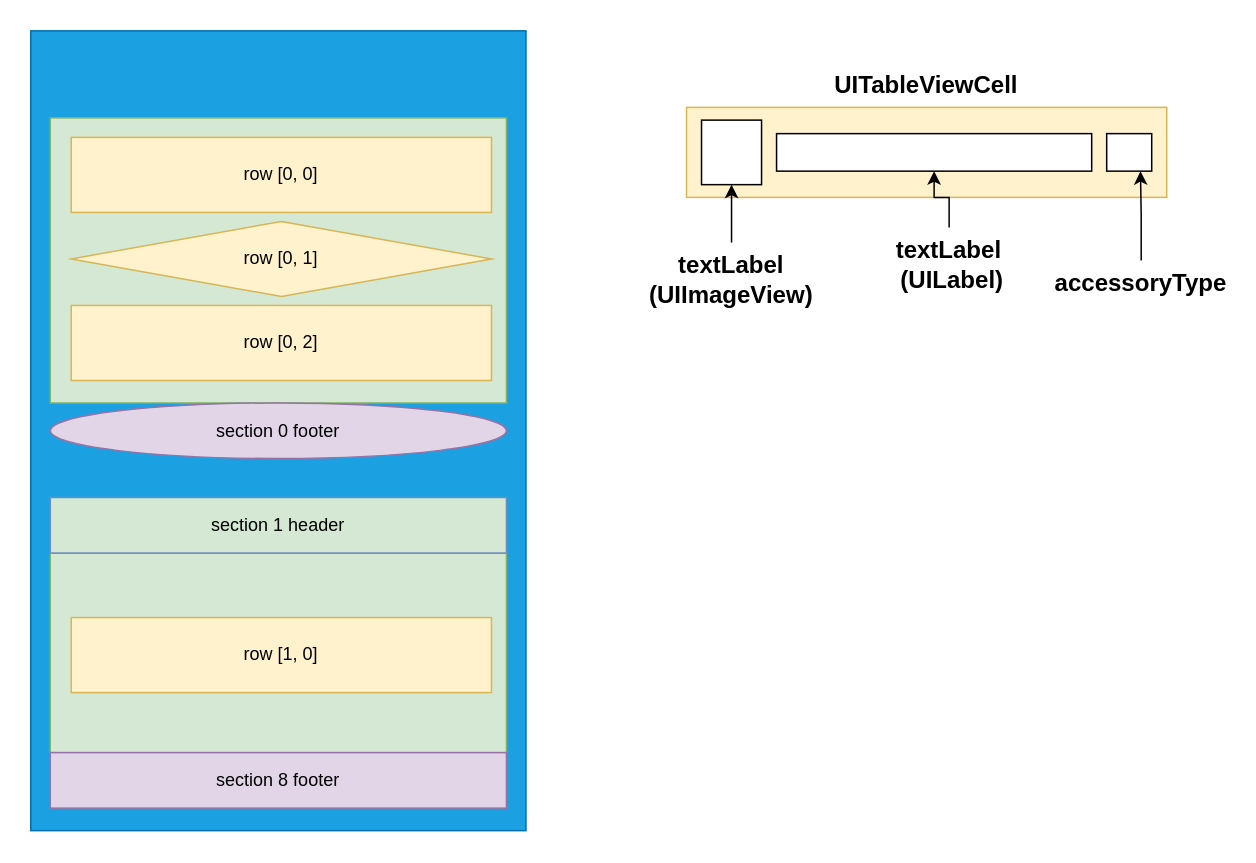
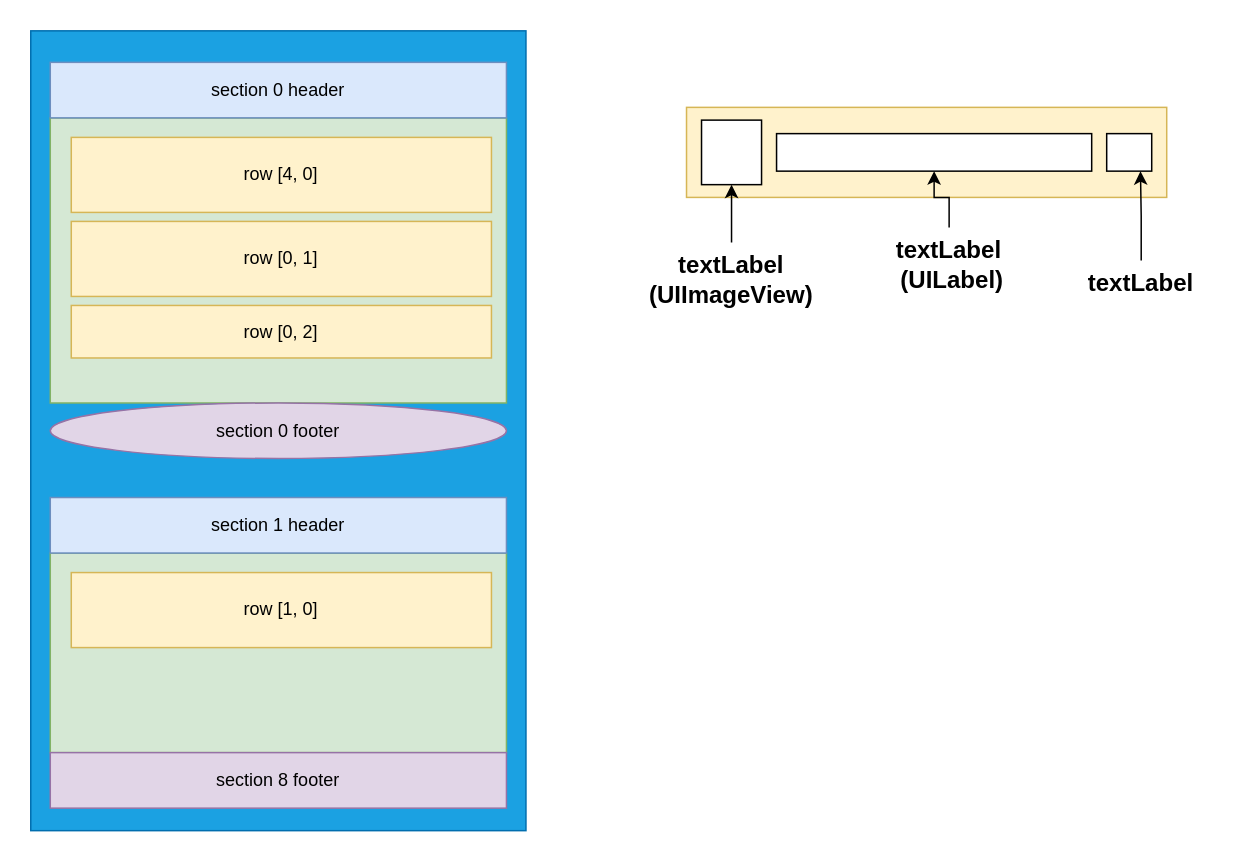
(926, 85) -> none
none -> (278, 90)
(281, 175) -> (281, 175)
(281, 259) -> (281, 259)
(1141, 283) -> (1141, 283)
(281, 343) -> (281, 332)
(278, 525) -> (278, 525)
(281, 655) -> (281, 610)
